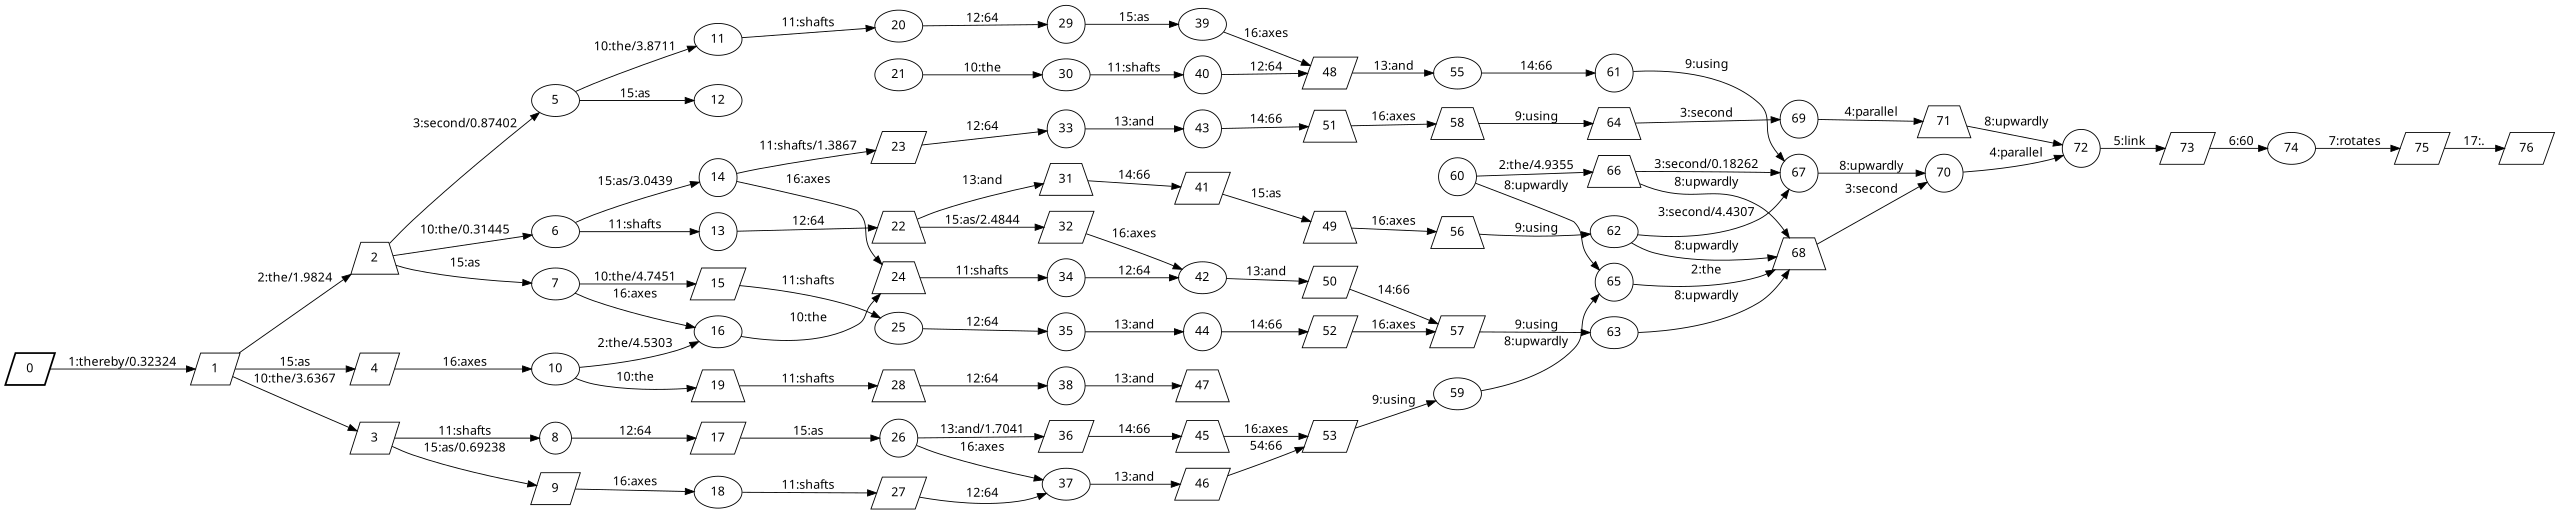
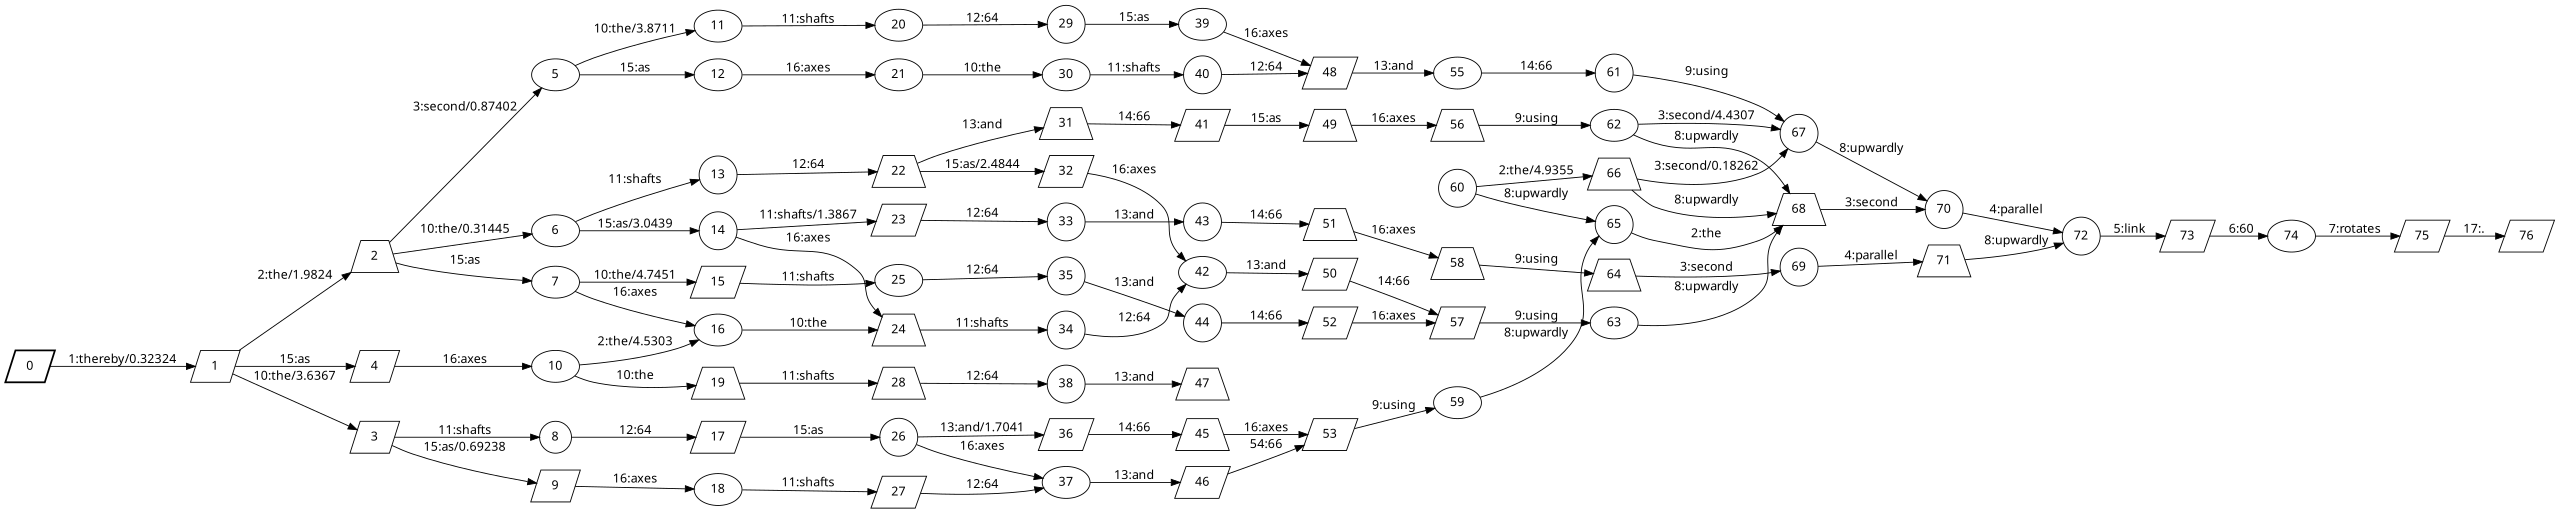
none -> (804, 75)
